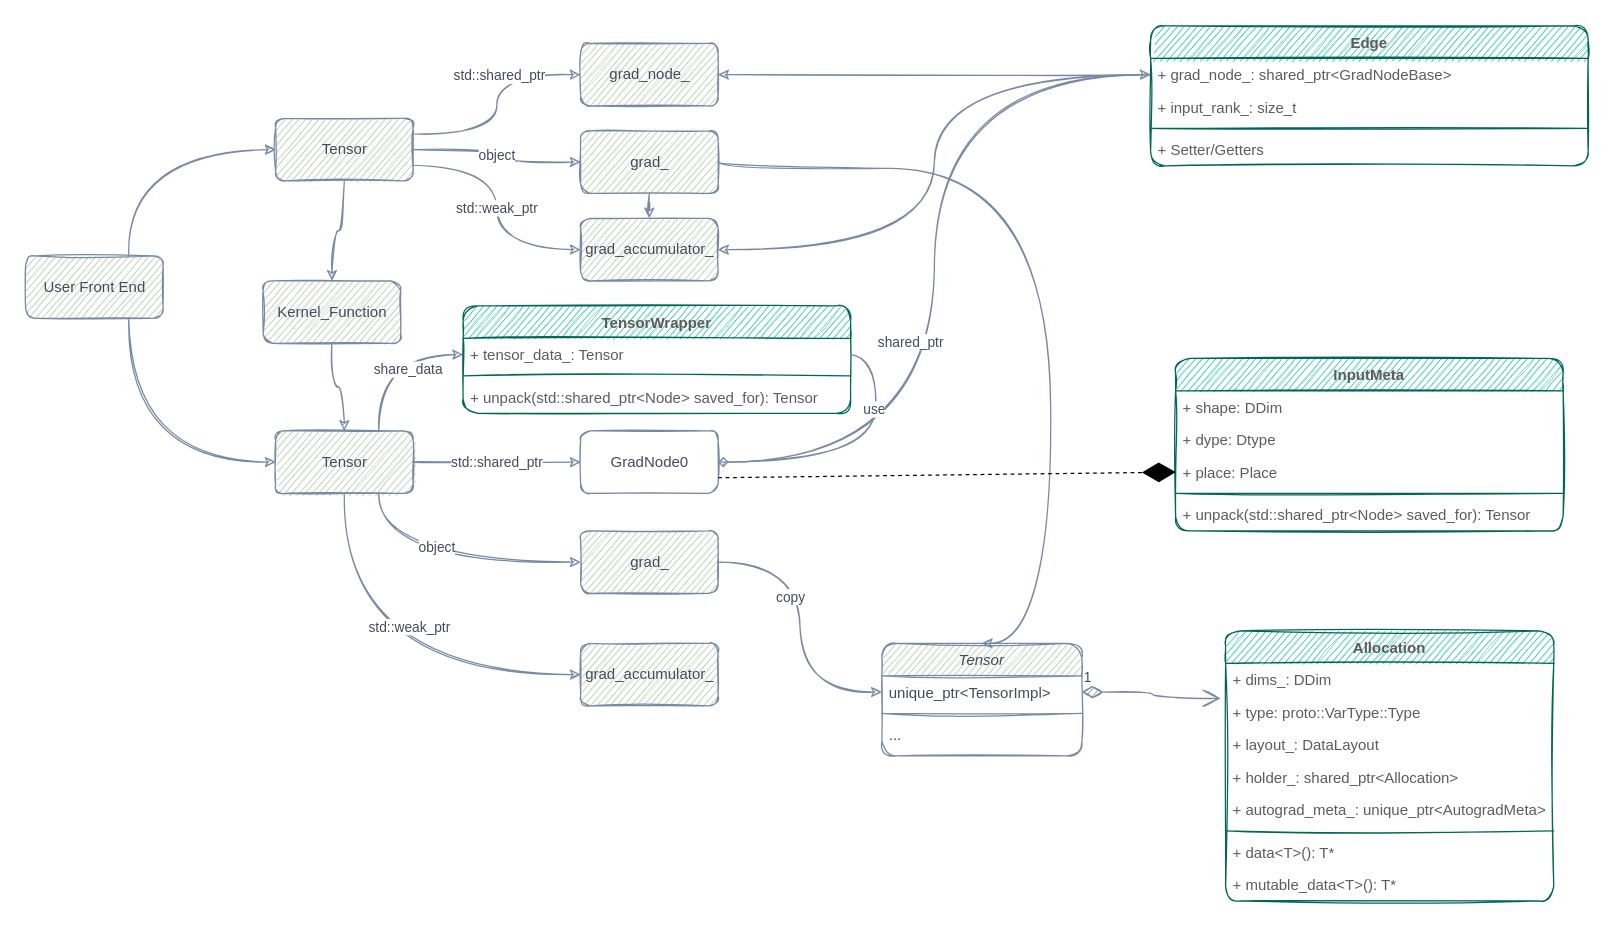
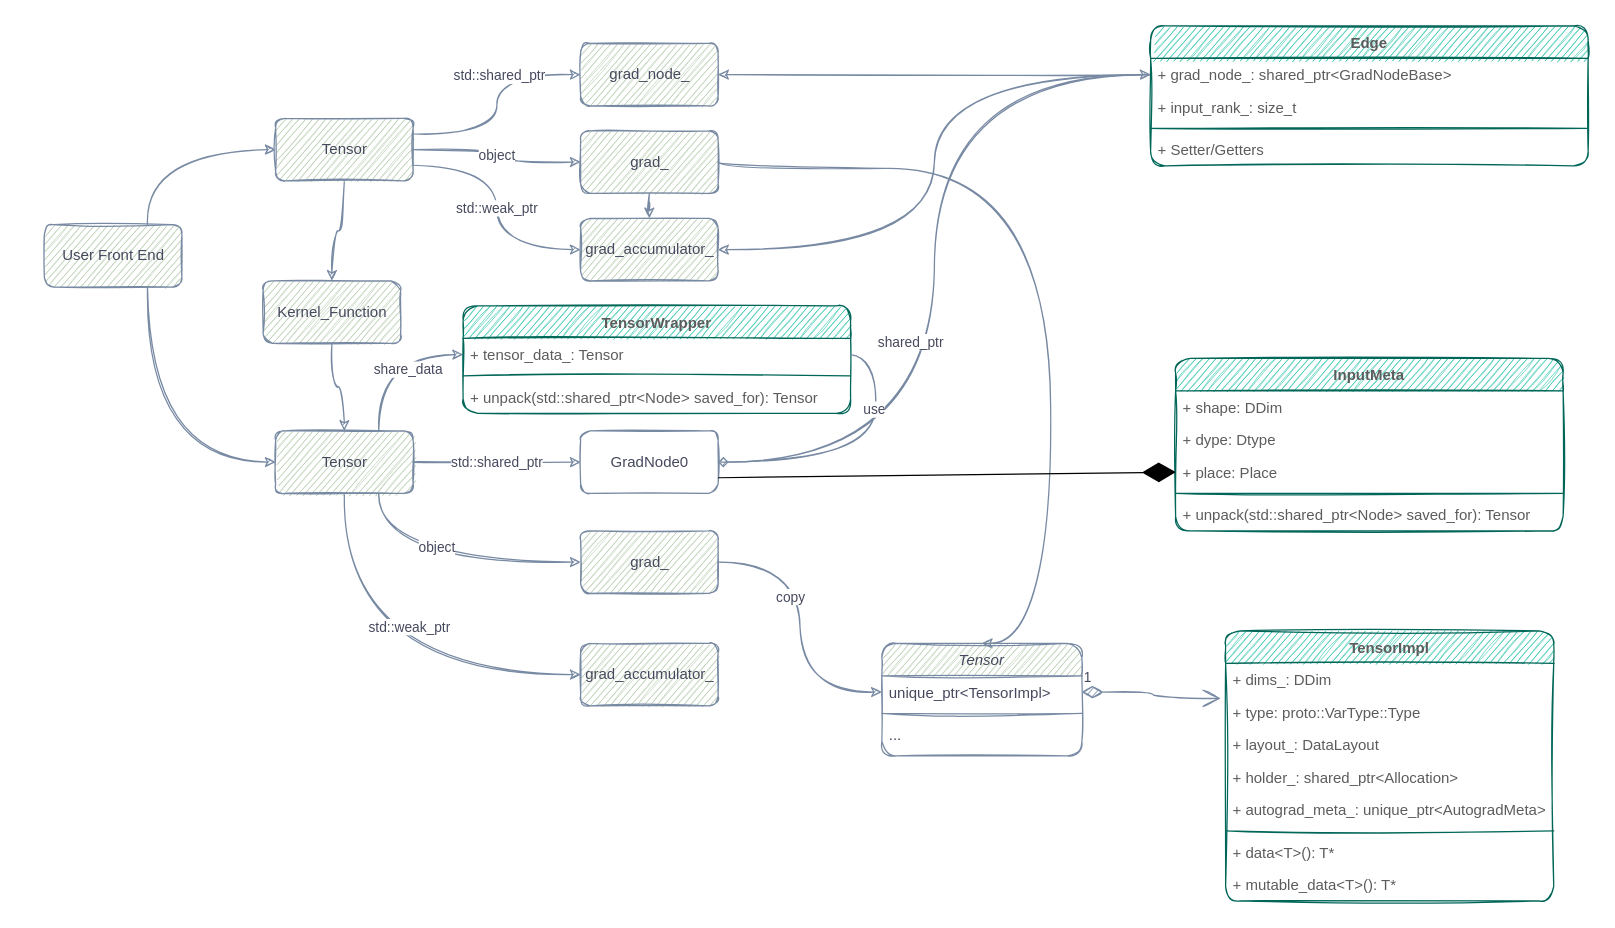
(94, 287) -> (113, 256)
(930, 475) -> (930, 475)
(1389, 648) -> (1389, 648)
